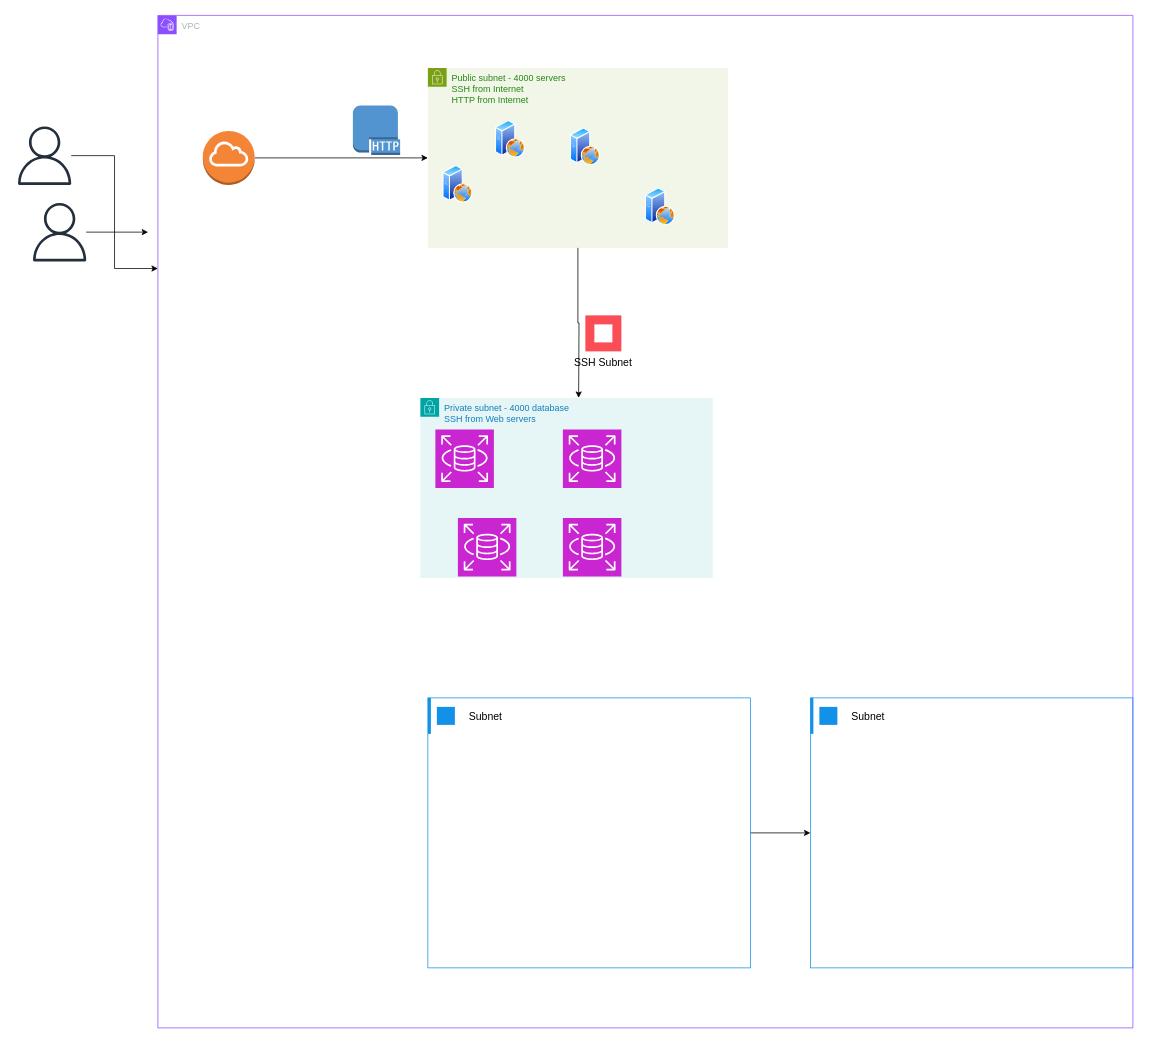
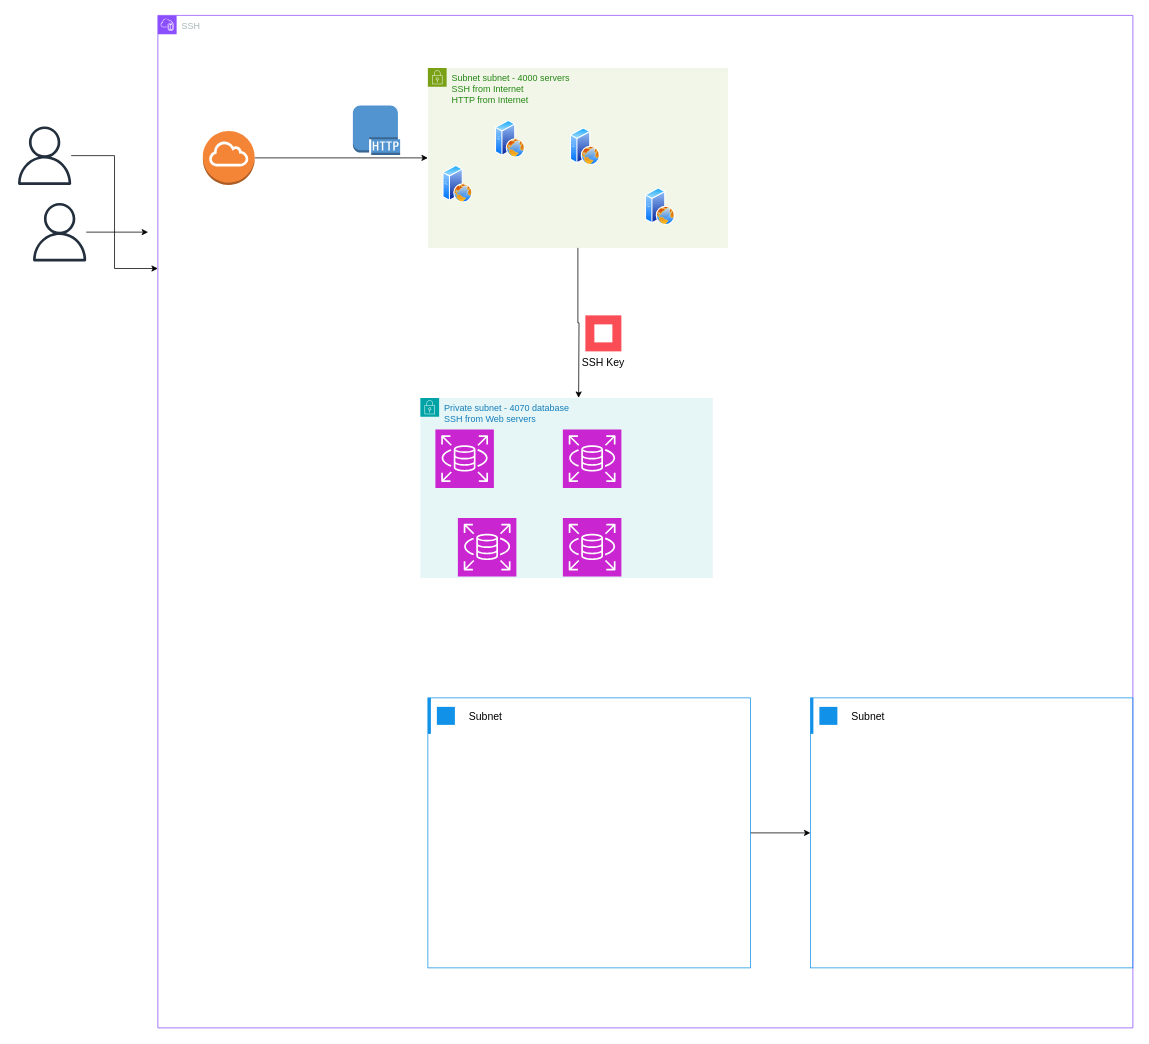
(189, 26) -> (189, 26)
(515, 89) -> (518, 89)
(603, 363) -> (603, 363)
(514, 414) -> (514, 414)
